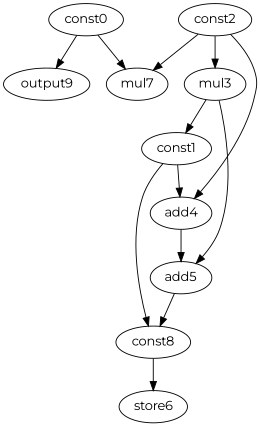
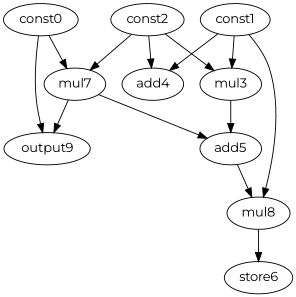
none -> (63, 112)
(198, 112) -> (233, 48)
(181, 241) -> (149, 115)
(153, 342) -> (259, 213)
